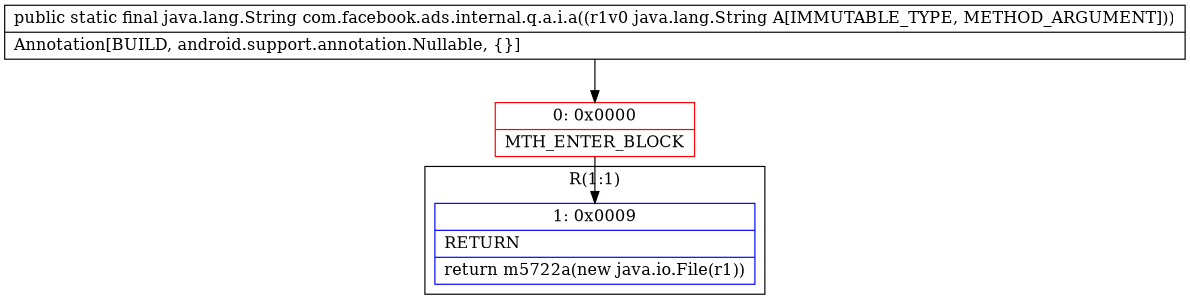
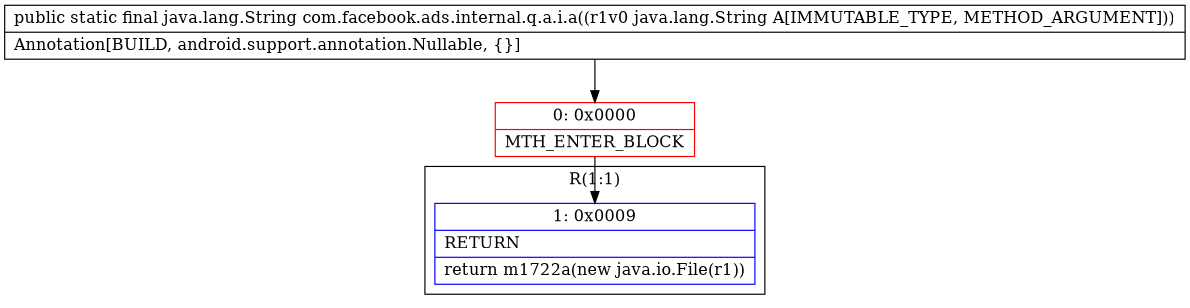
(595, 270) -> (595, 270)
